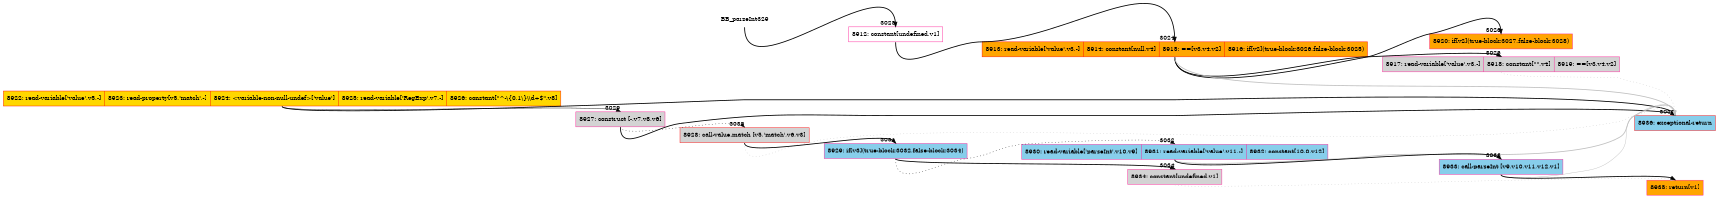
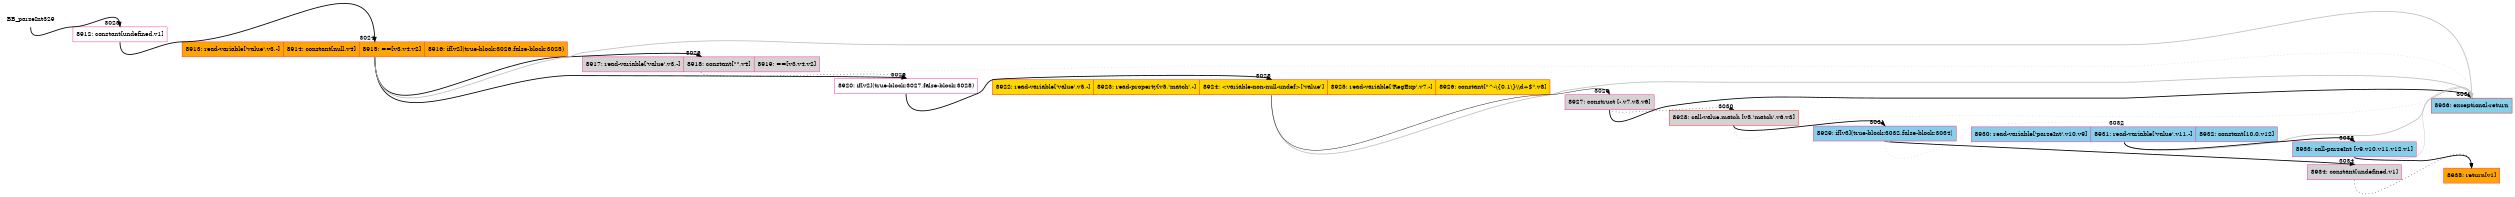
(1501, 41) -> (906, 86)
(1175, 49) -> (375, 49)
none -> (847, 74)
none -> (1077, 77)
(978, 100) -> (1849, 82)
(1027, 144) -> (1993, 125)
(1423, 182) -> (2411, 175)
